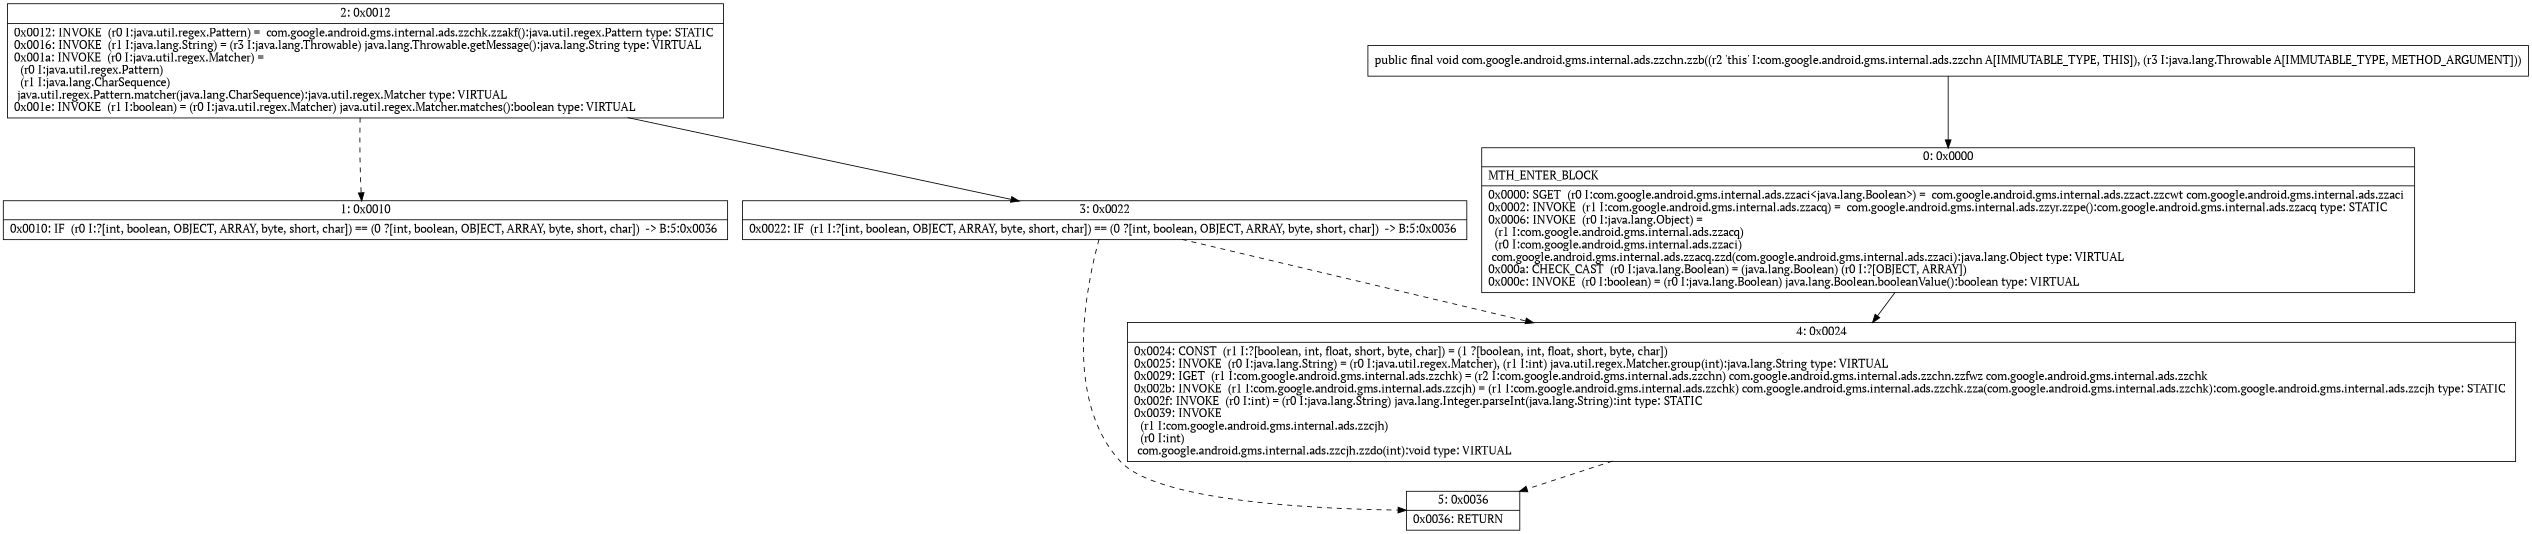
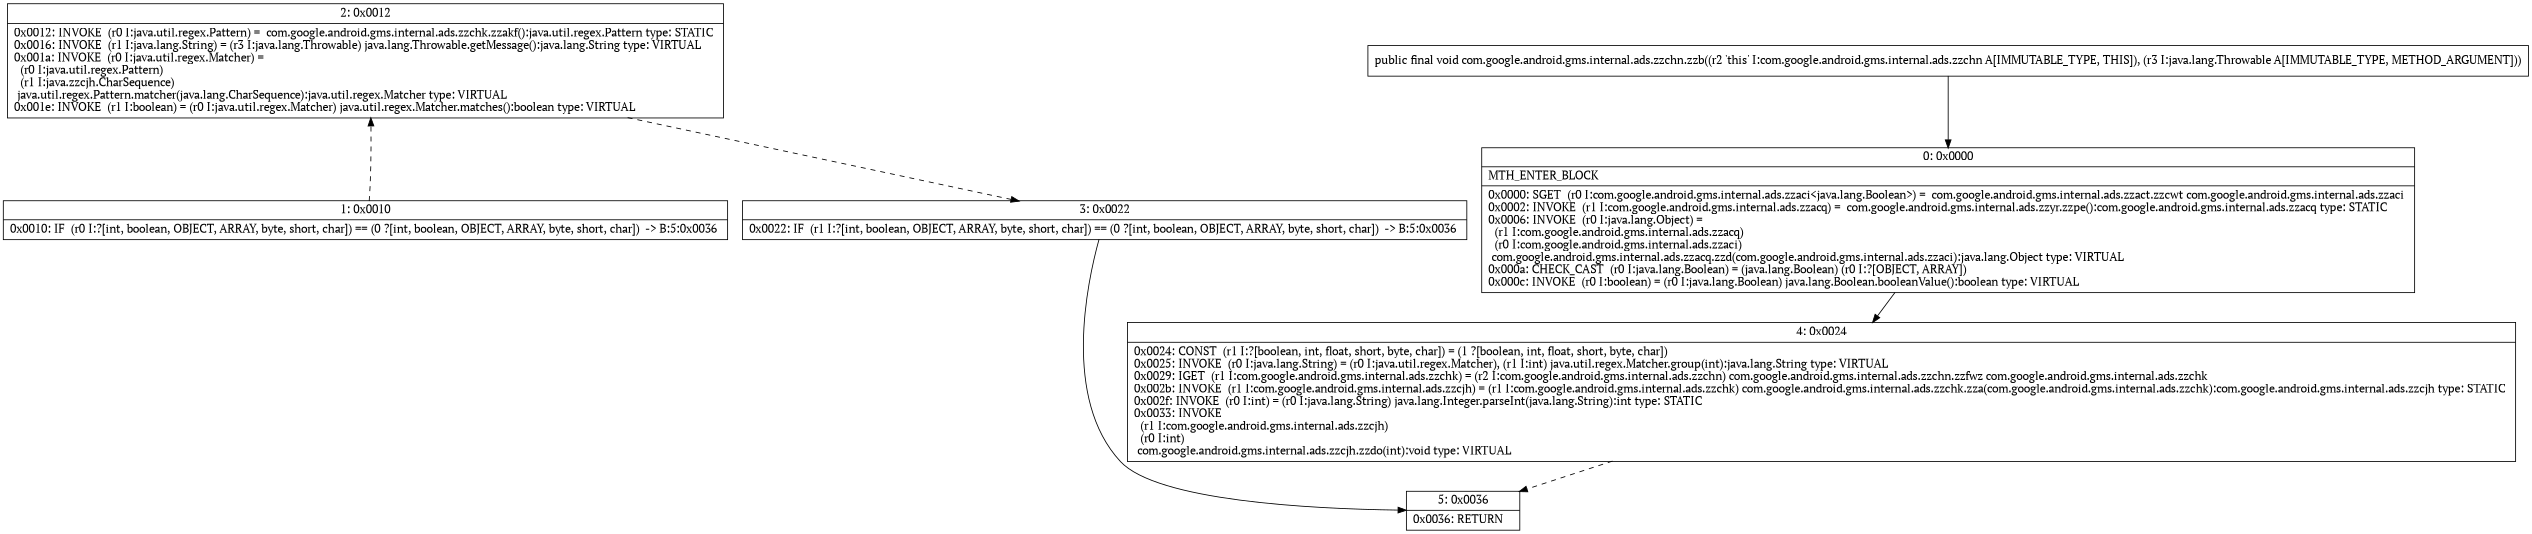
(92, 83) -> (94, 83)
(360, 155) -> (371, 164)
(819, 158) -> (819, 158)
(1354, 280) -> none
(1181, 414) -> (1181, 414)
(1143, 476) -> (1143, 476)
